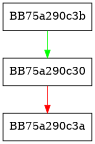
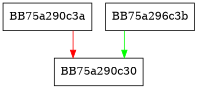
(47, 17) -> (150, 17)
(47, 96) -> (73, 40)
